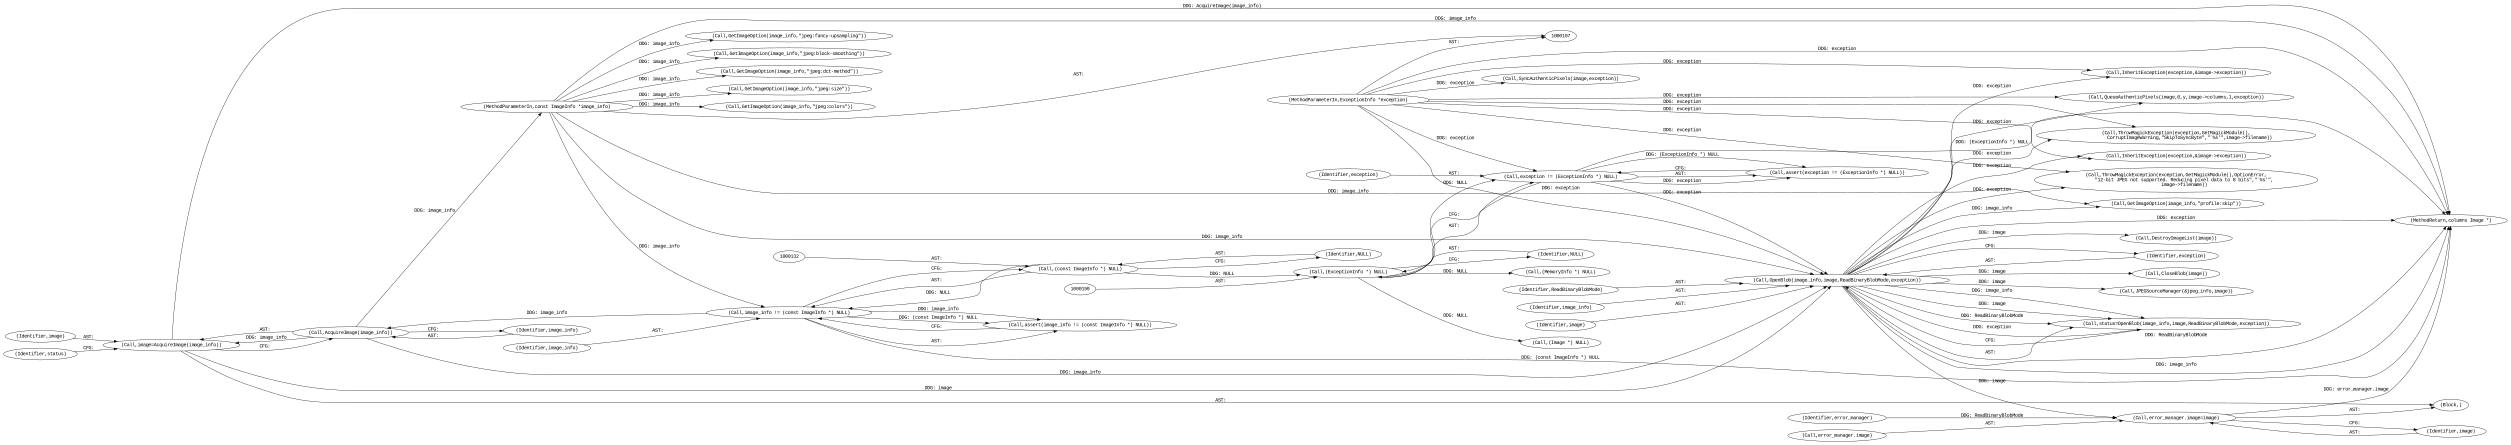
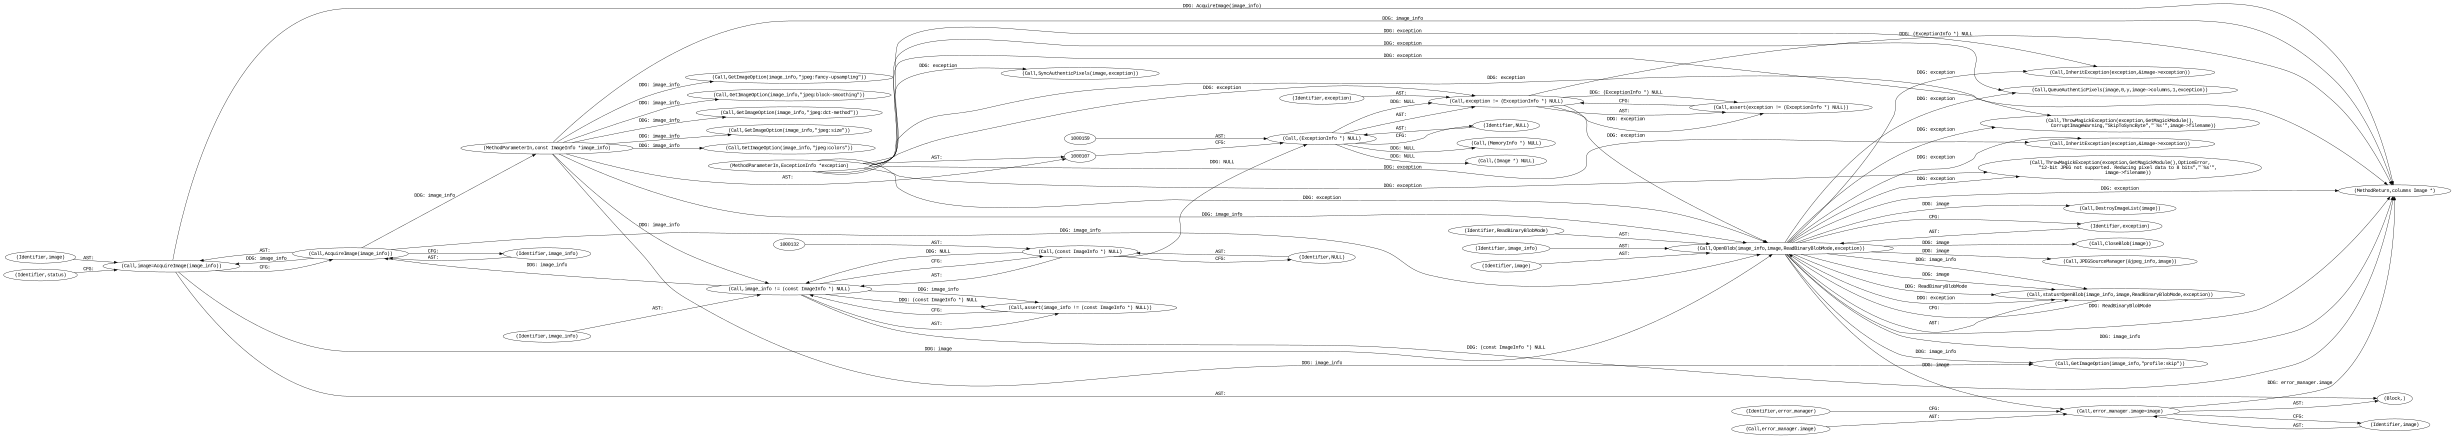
(1446, 218) -> (1188, 150)
(1992, 415) -> (1936, 409)
